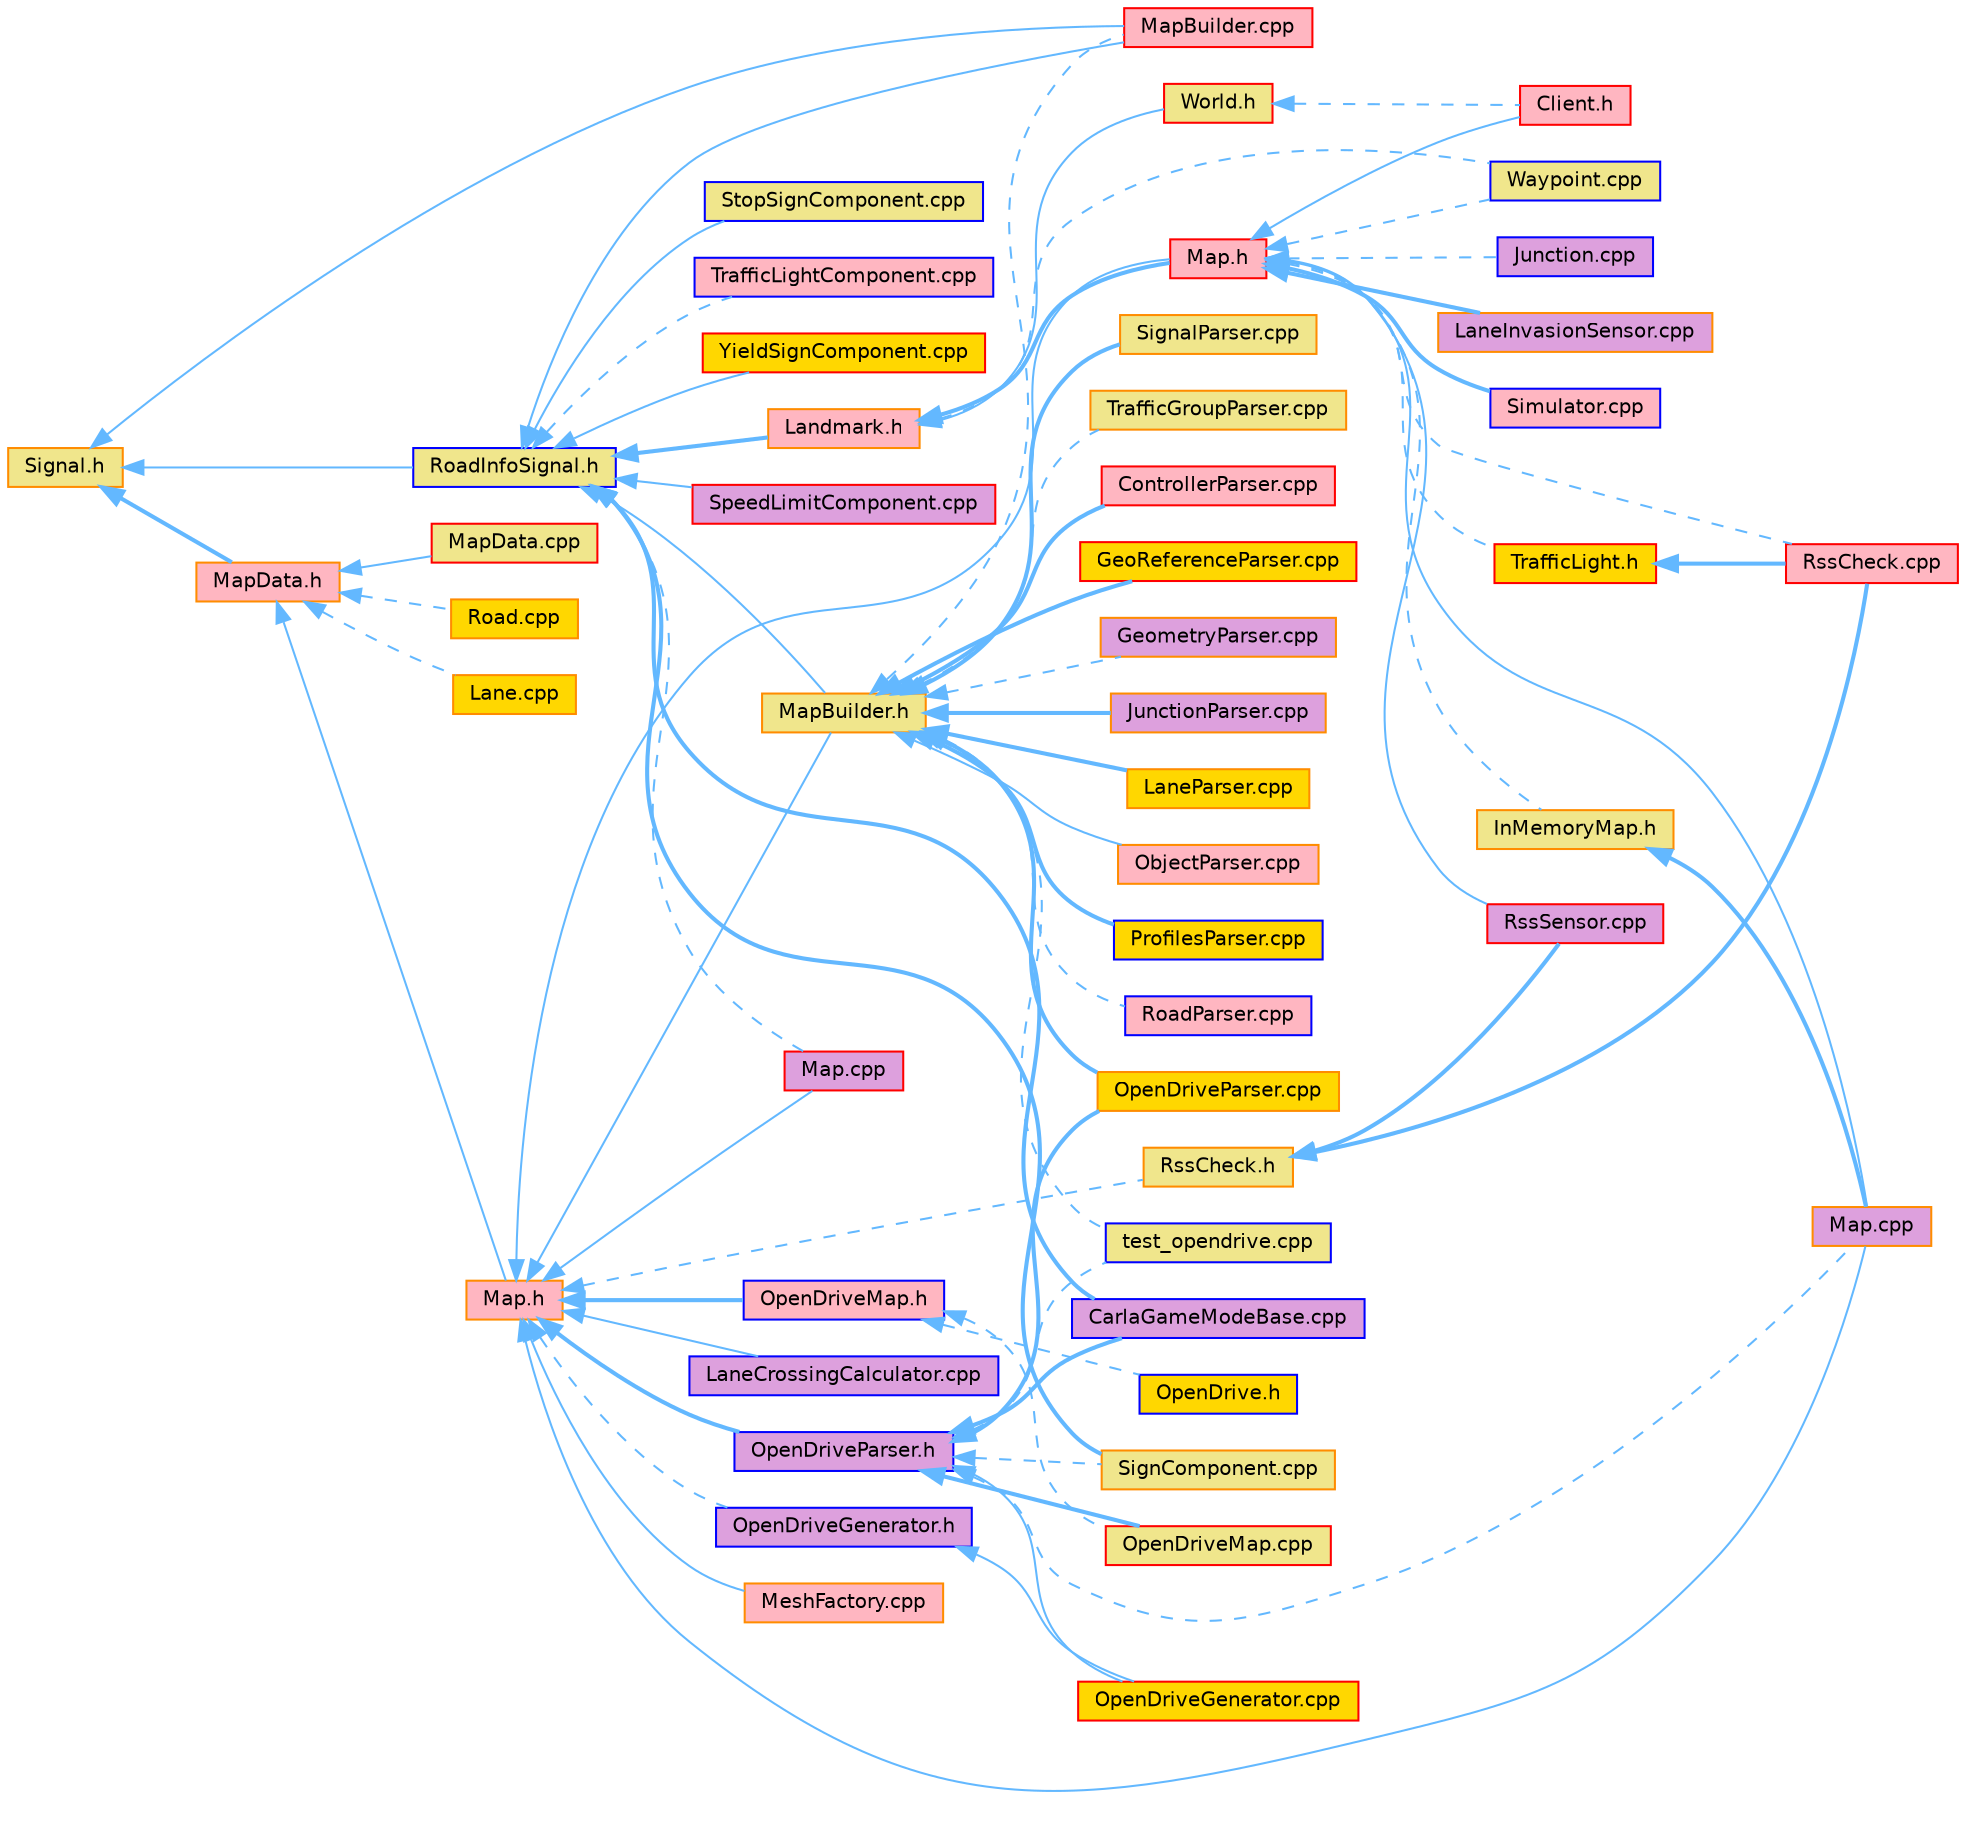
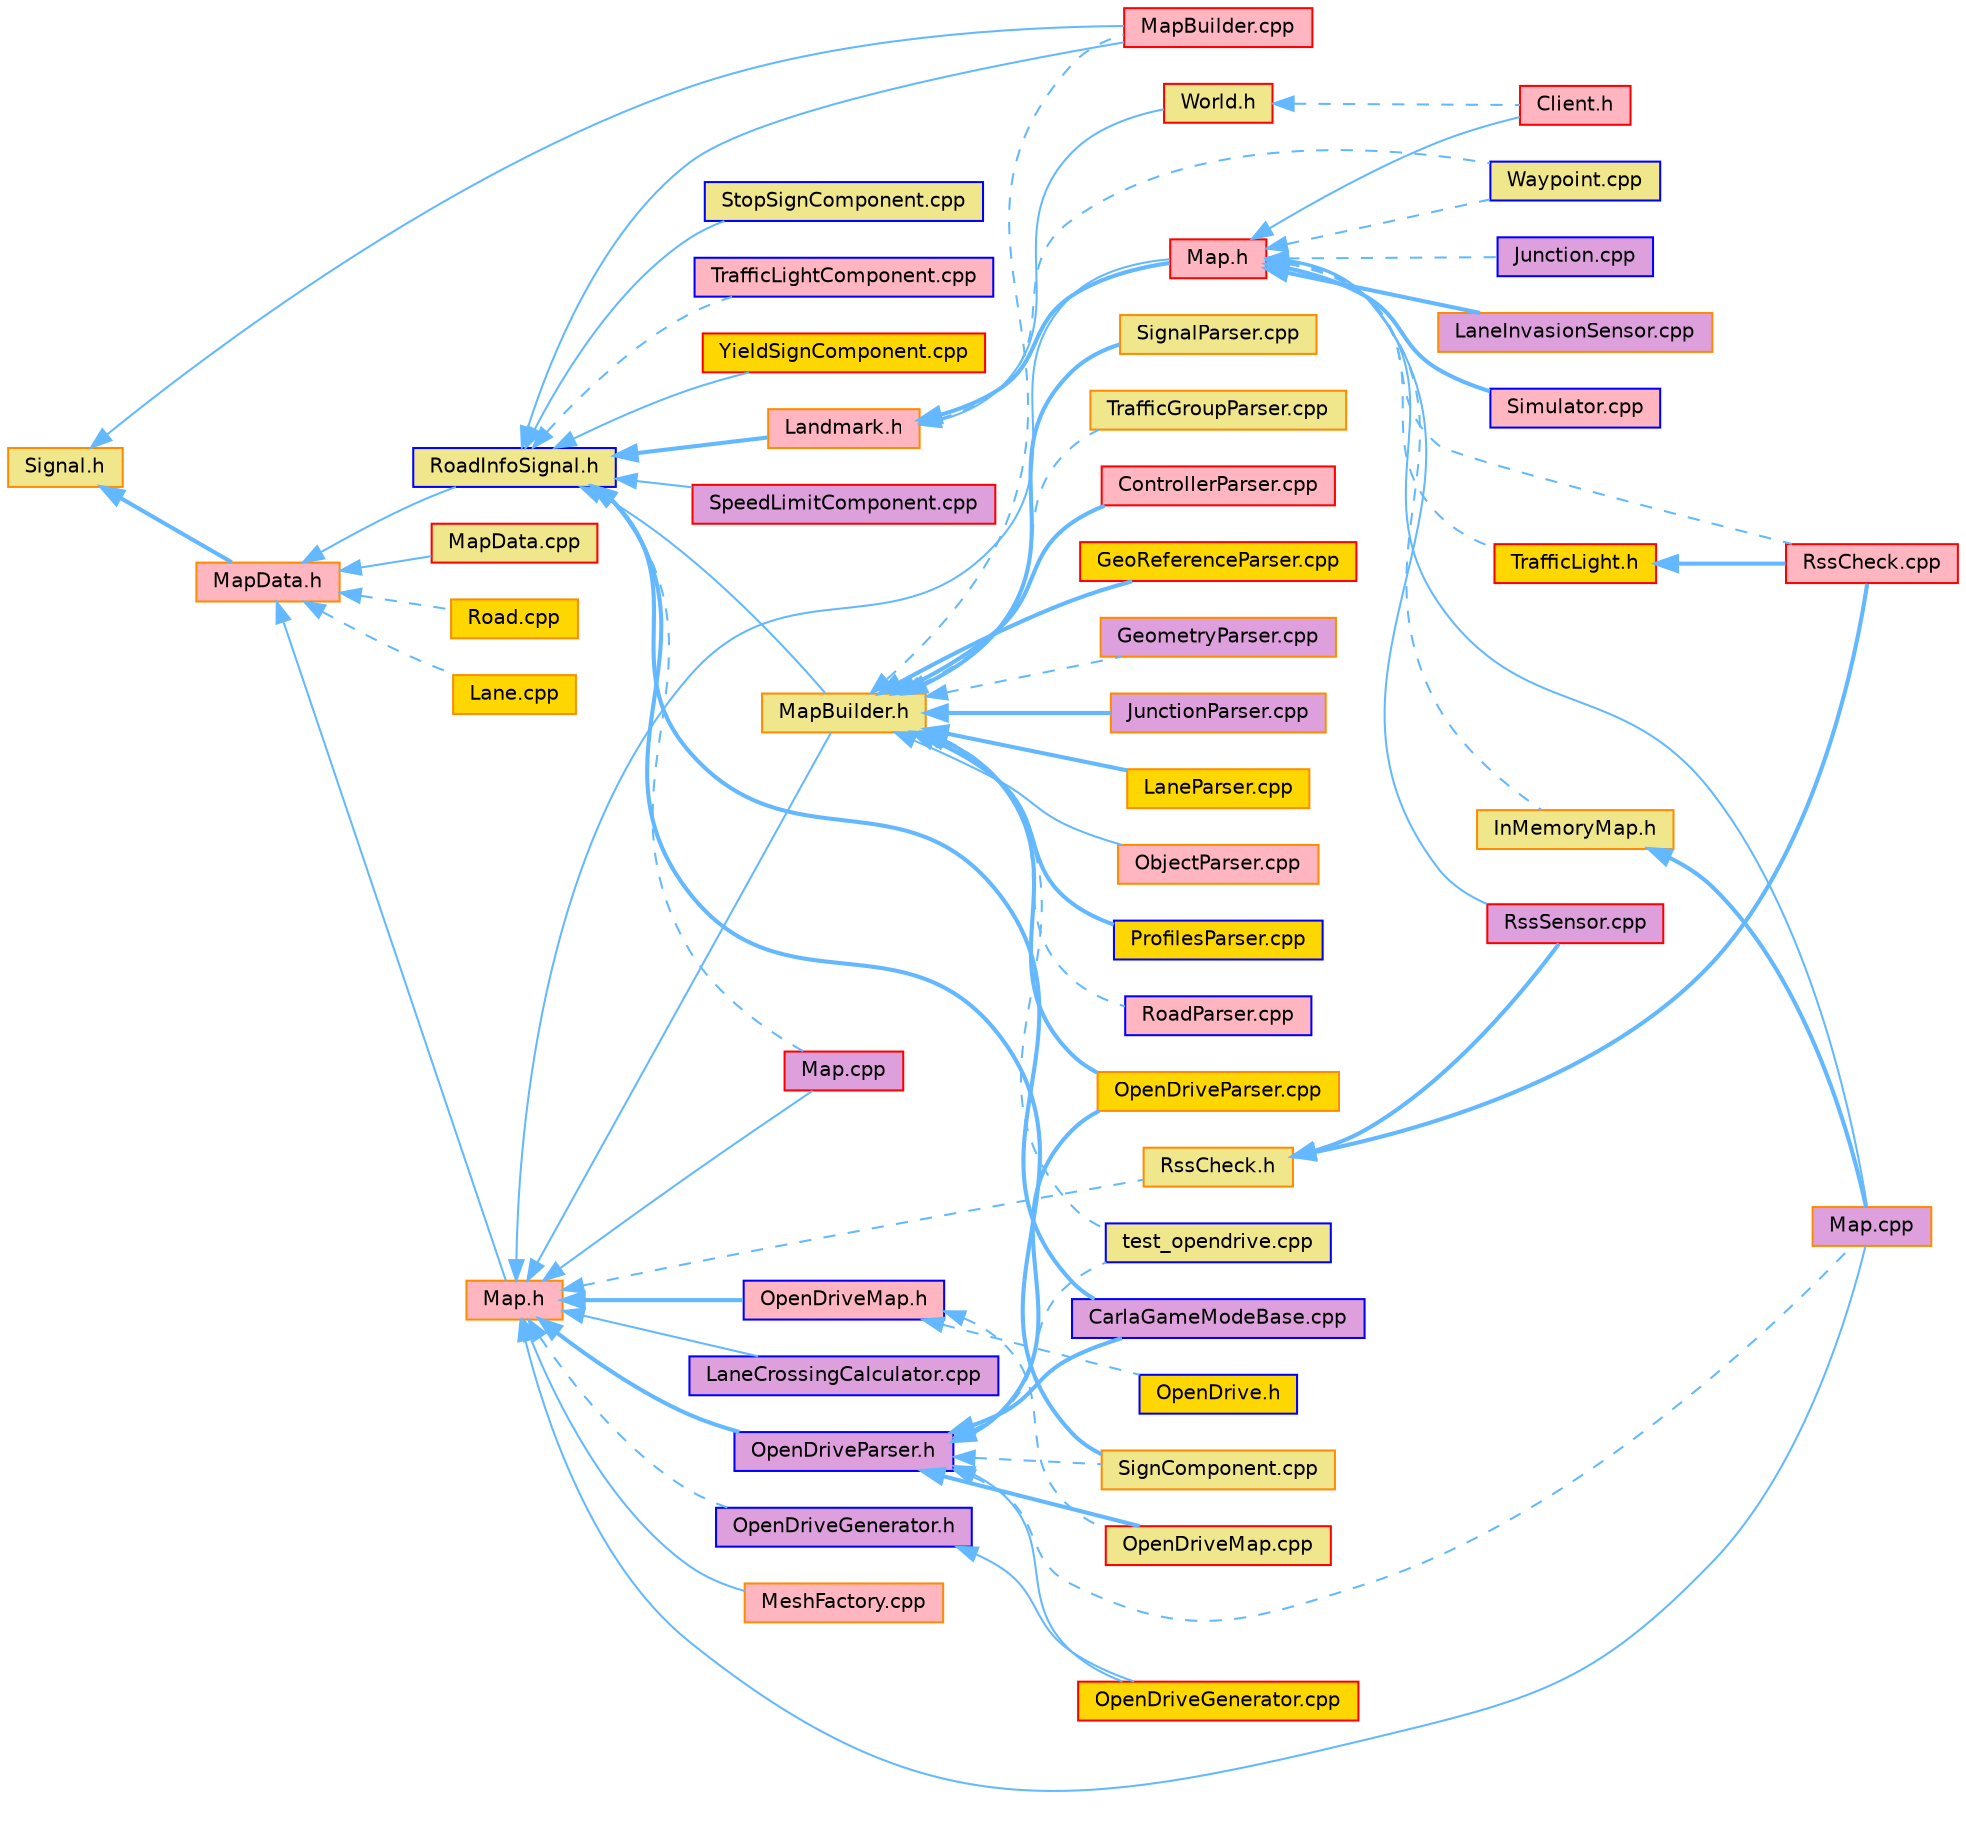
(278, 467) -> (387, 517)
